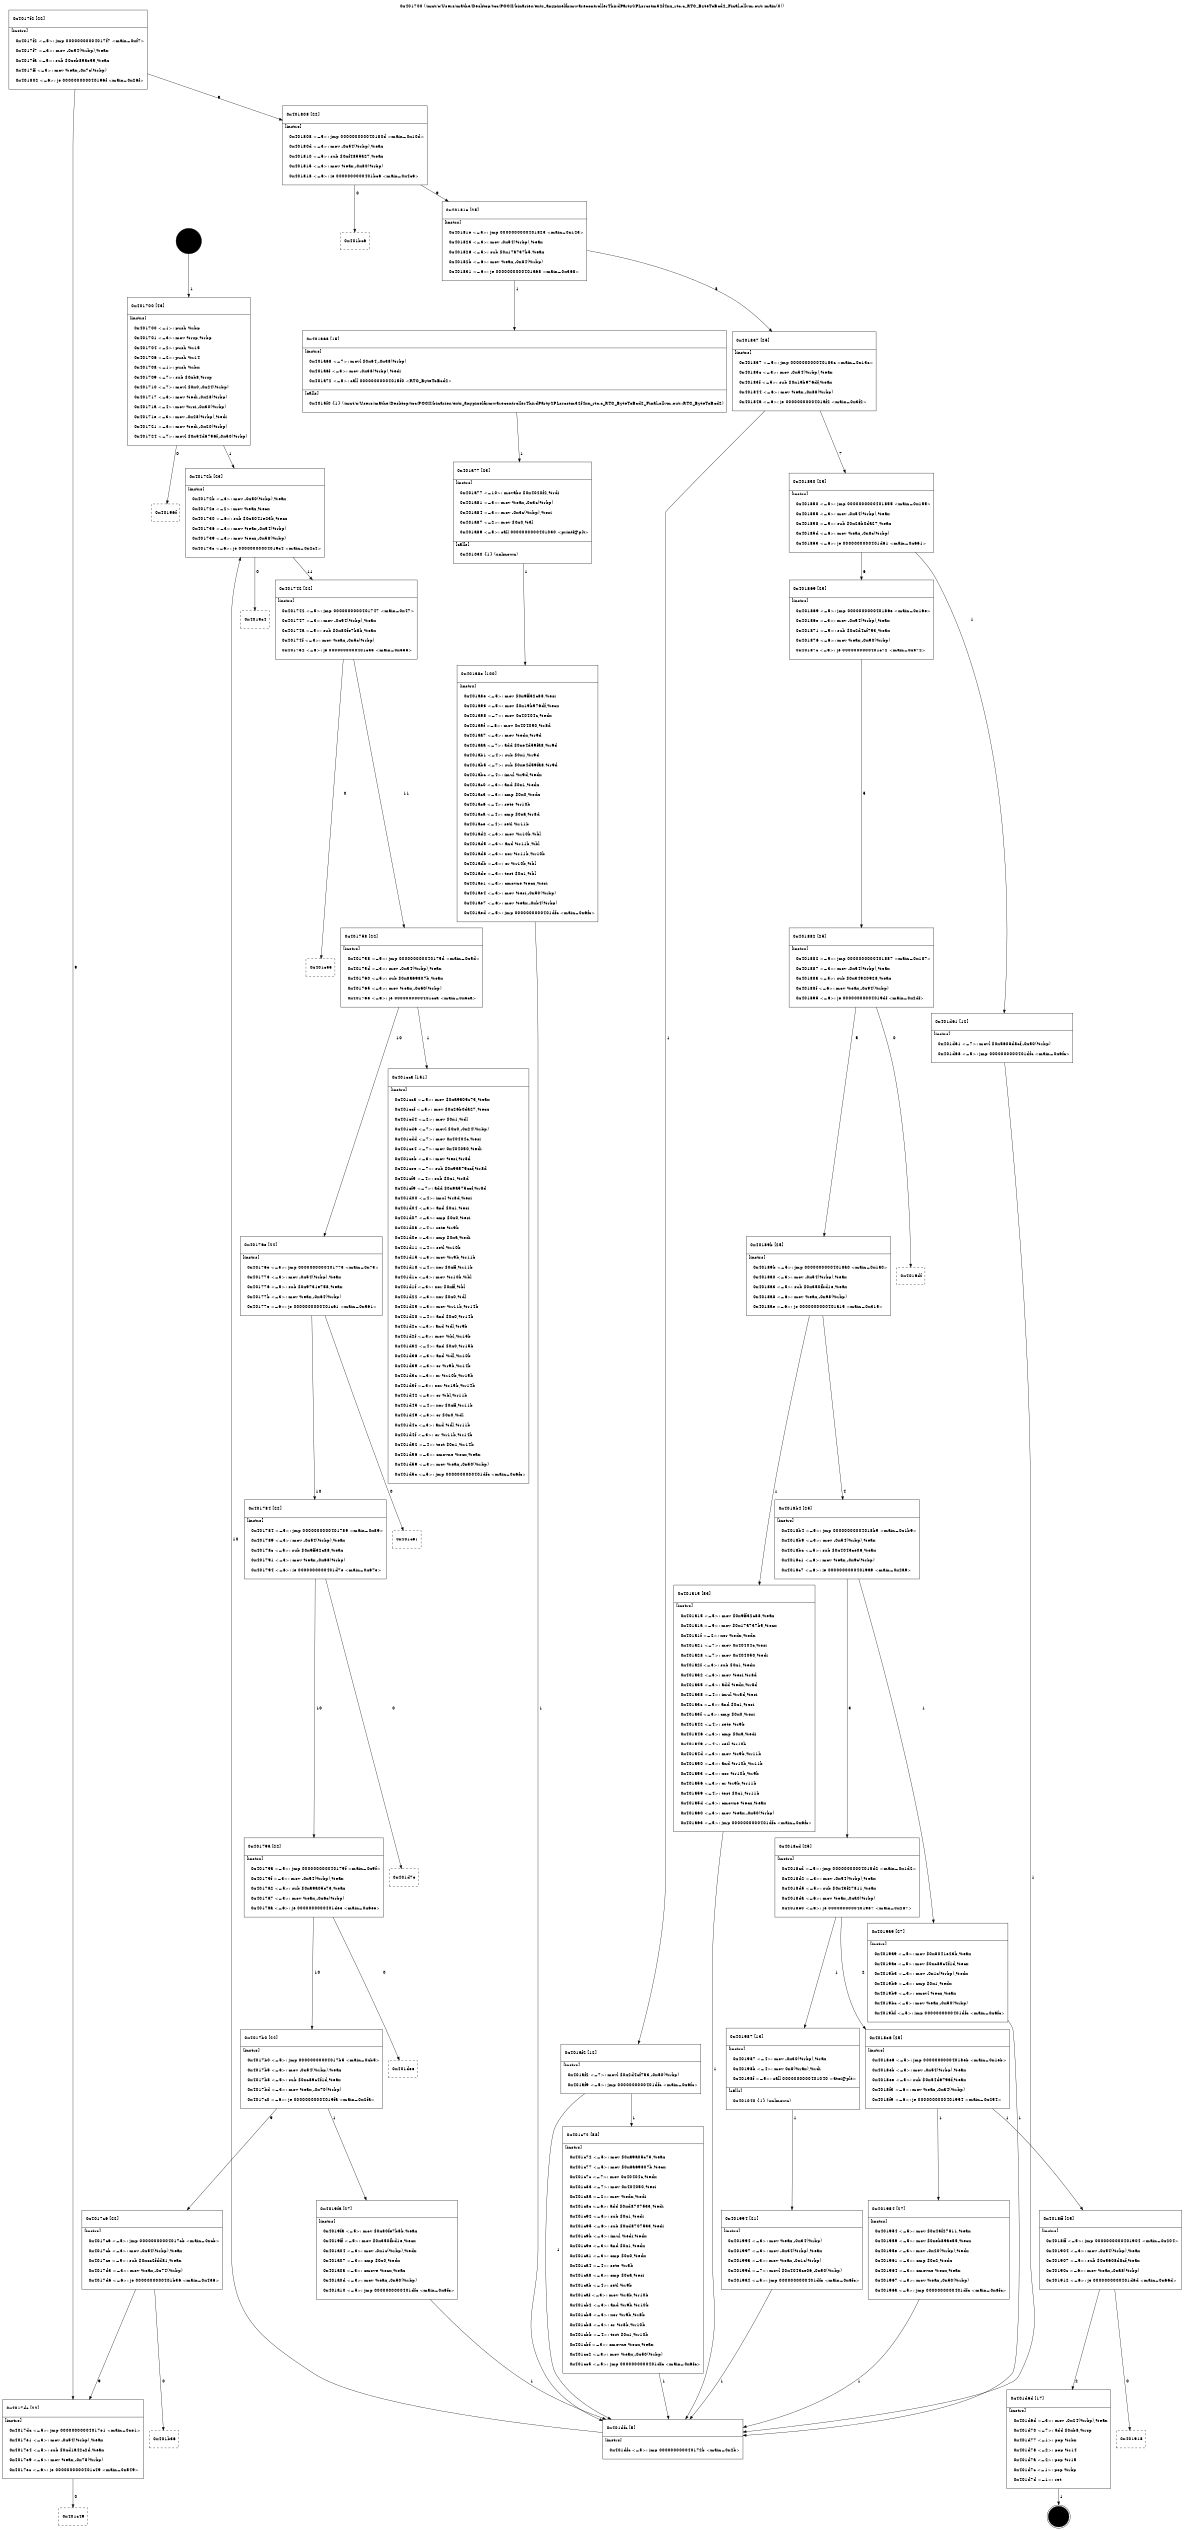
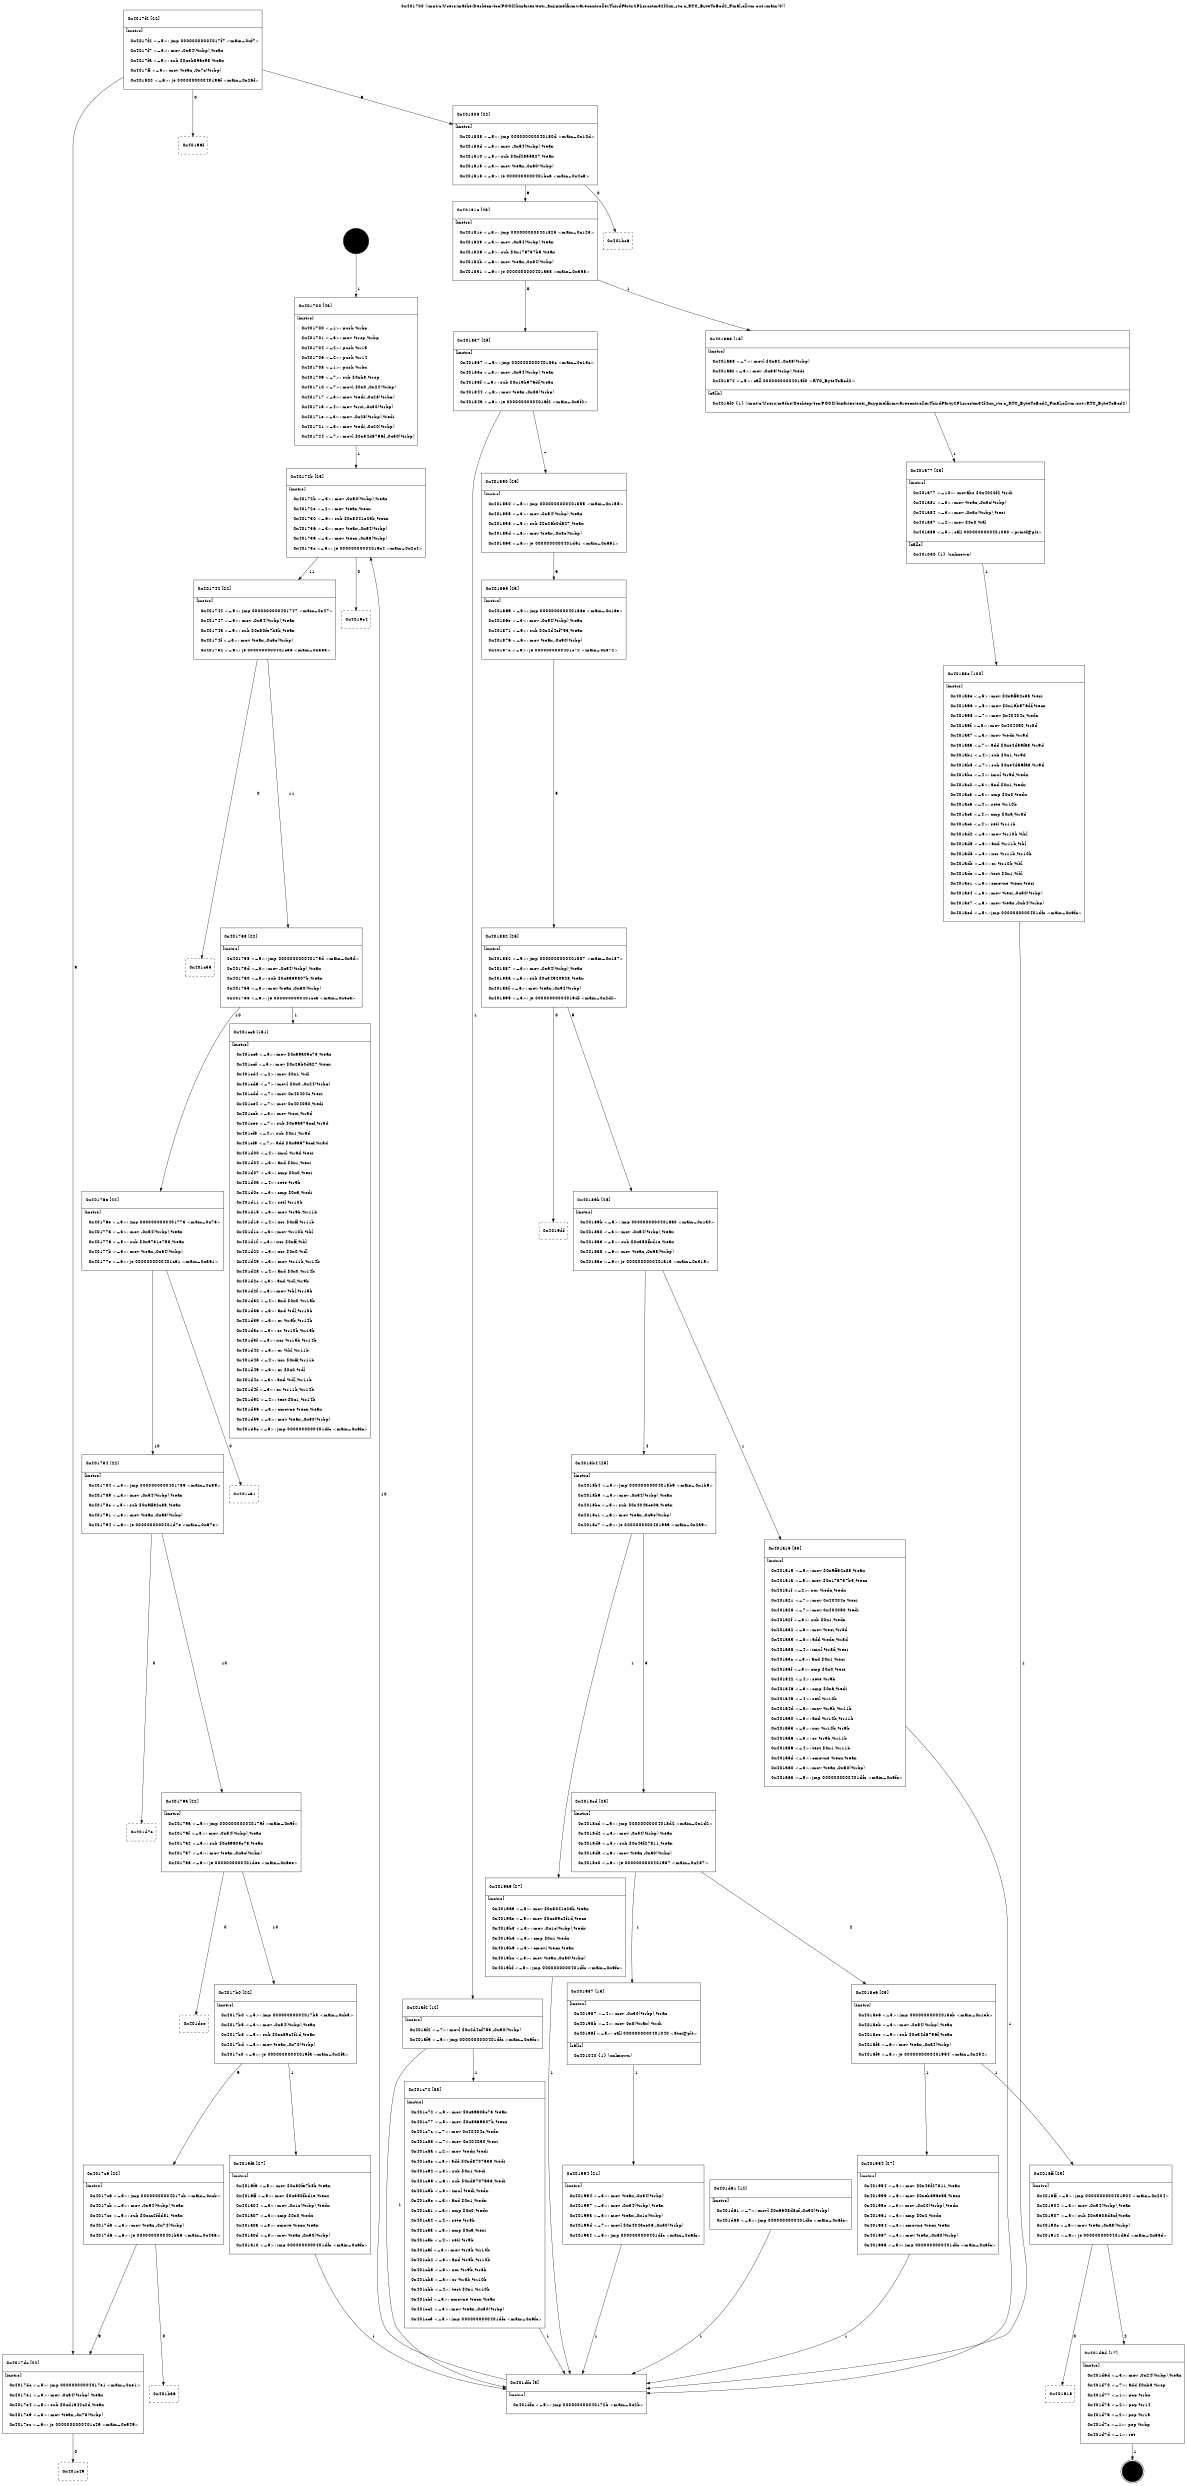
(172, 473) -> (193, 111)
(995, 773) -> none
